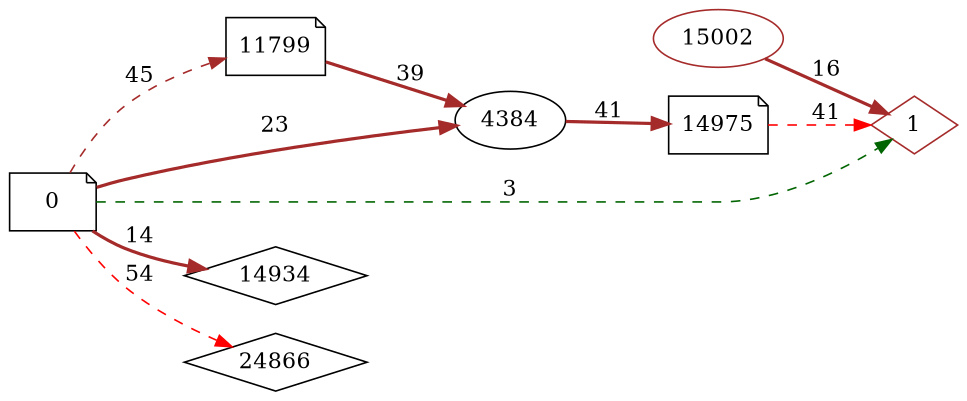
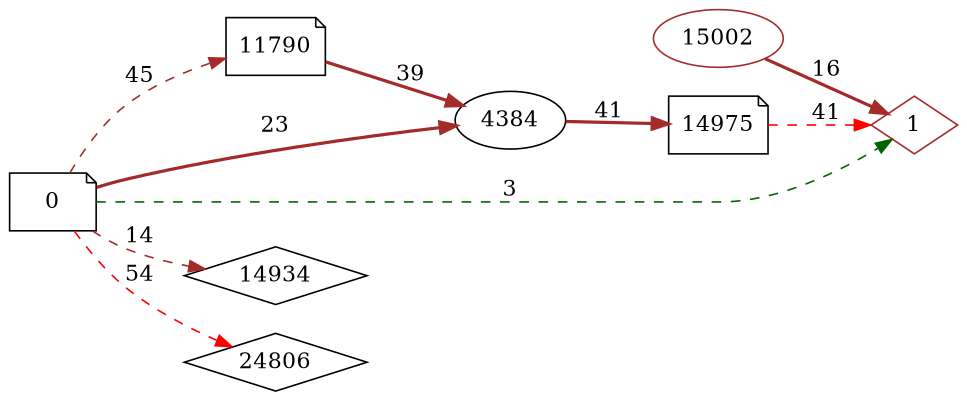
(276, 46) -> (276, 46)
(139, 253) -> (139, 253)
(276, 362) -> (276, 362)
